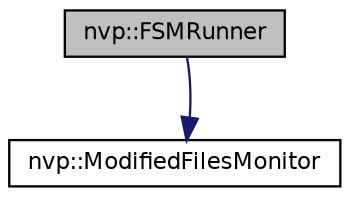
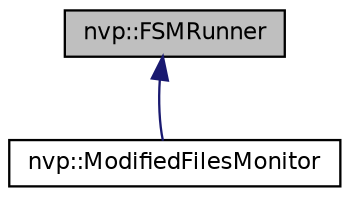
(190, 87) -> (159, 110)
